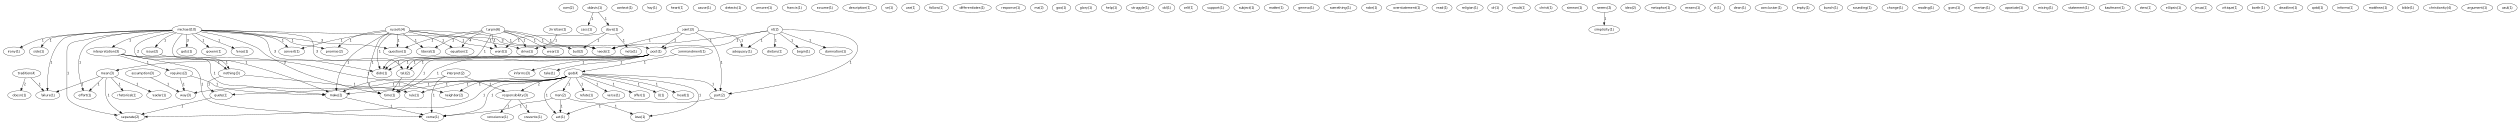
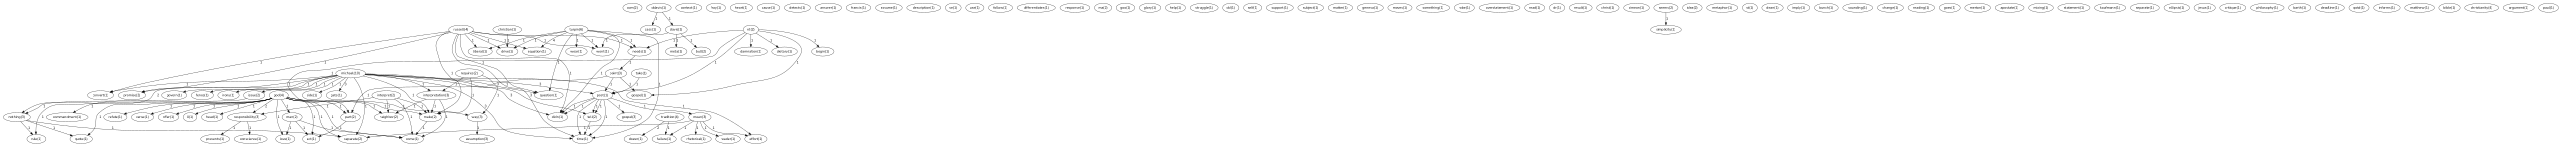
none -> (1400, 8)
(1470, 8) -> none
(1693, 8) -> none
(1771, 8) -> none
(2146, 8) -> (2145, 8)
none -> (2267, 8)
(67, 37) -> none
(537, 39) -> (658, 74)
(647, 40) -> (629, 62)
(742, 52) -> (639, 95)
(142, 62) -> (453, 84)
(604, 62) -> (629, 88)
(631, 63) -> (173, 101)
(522, 73) -> (629, 117)
(164, 84) -> (477, 127)
none -> (388, 105)
(178, 106) -> (182, 131)
